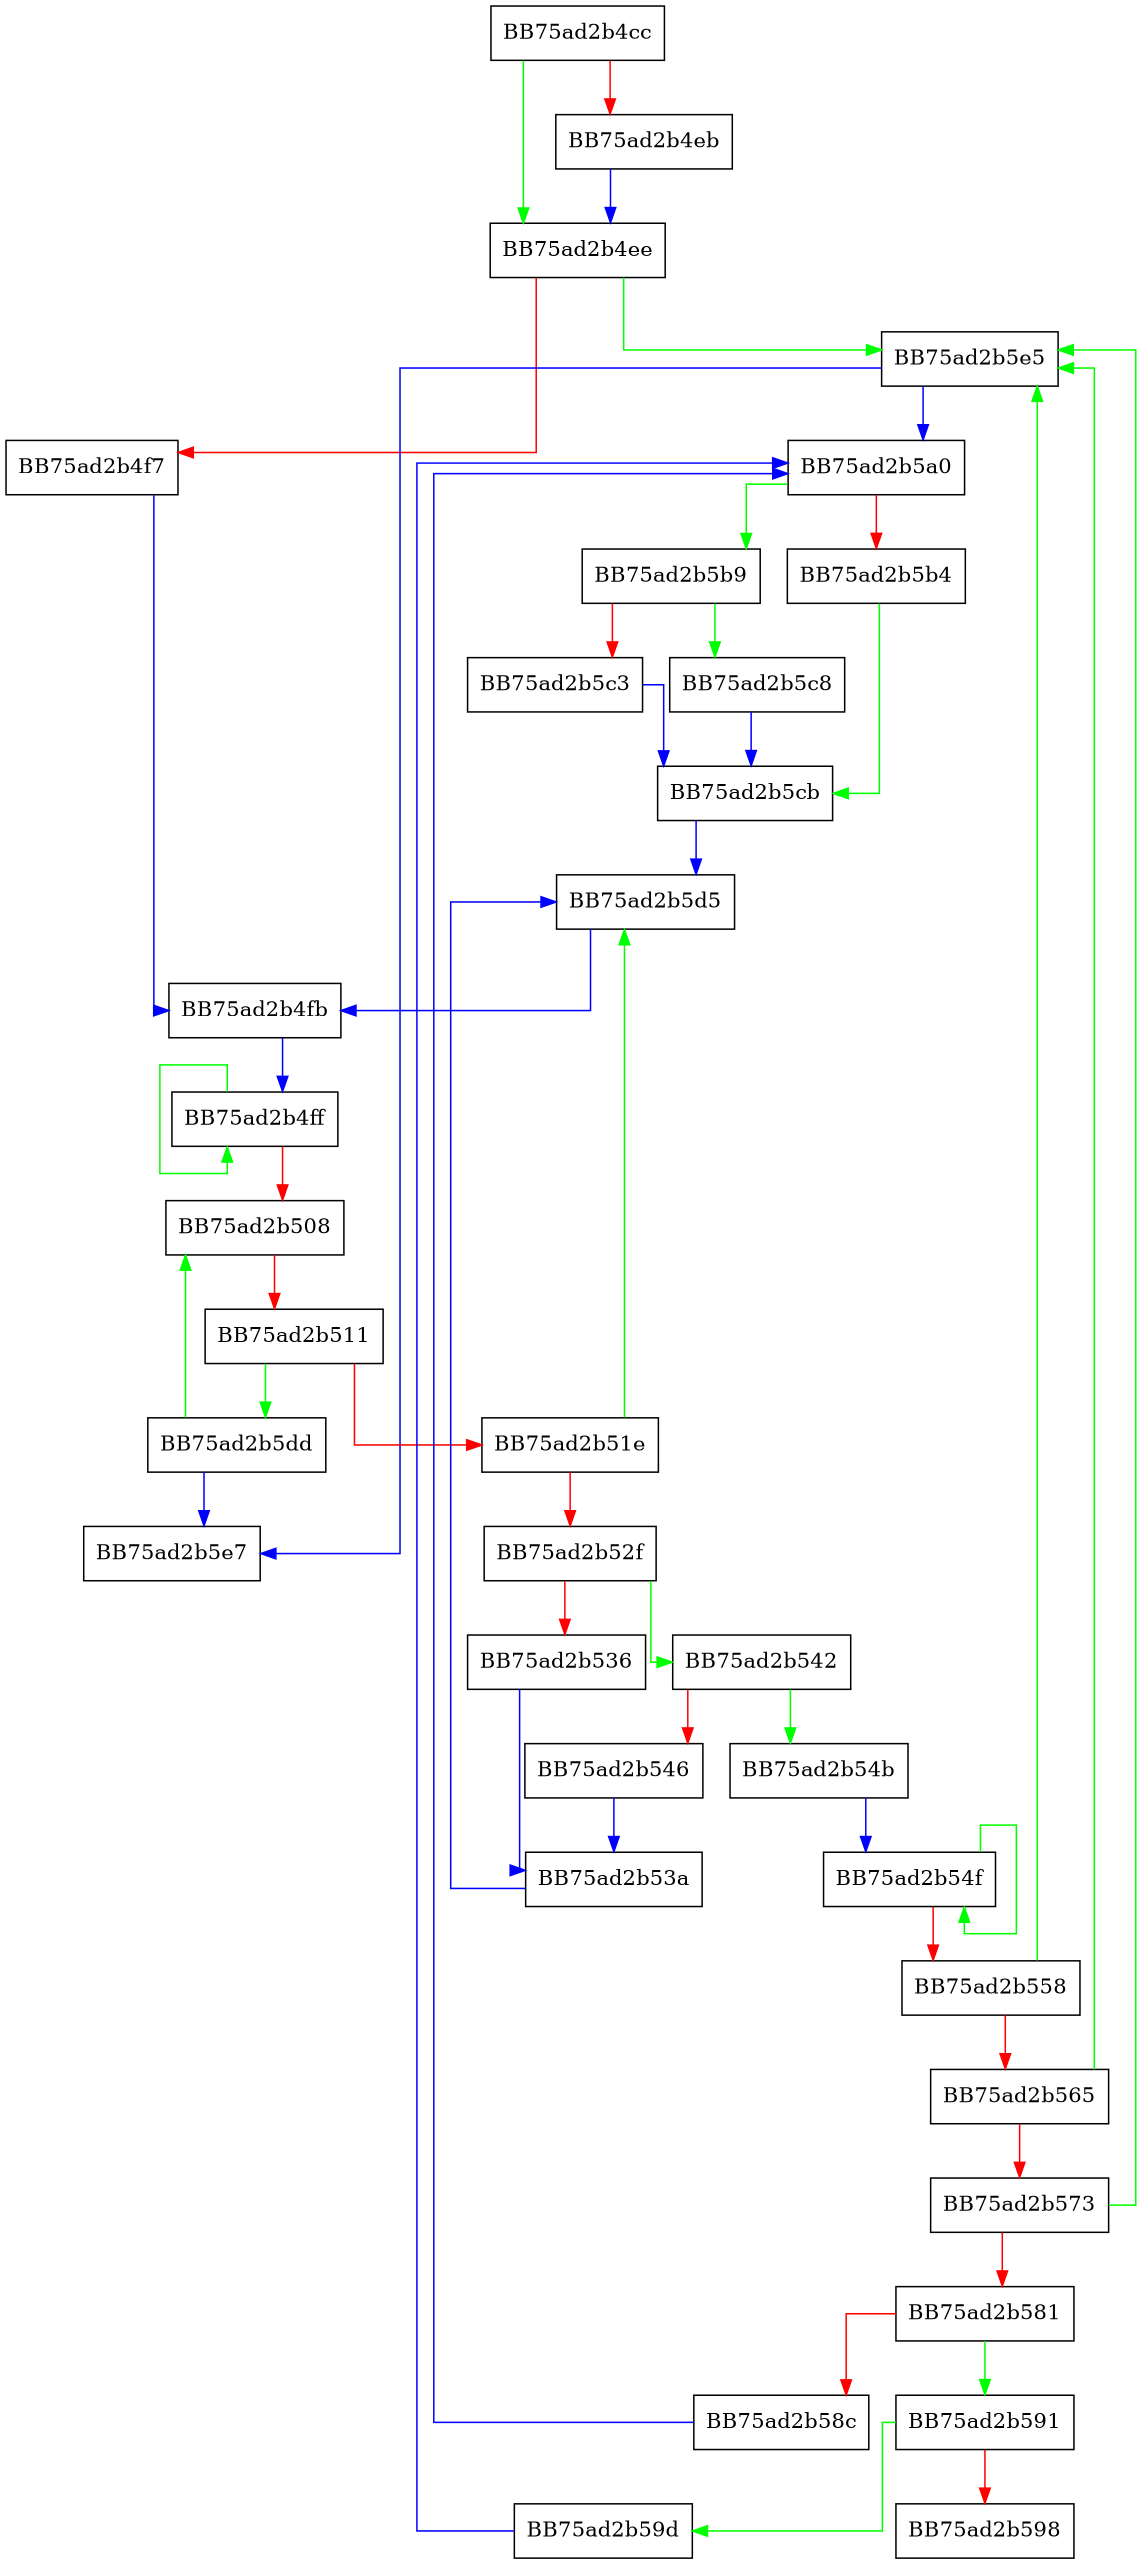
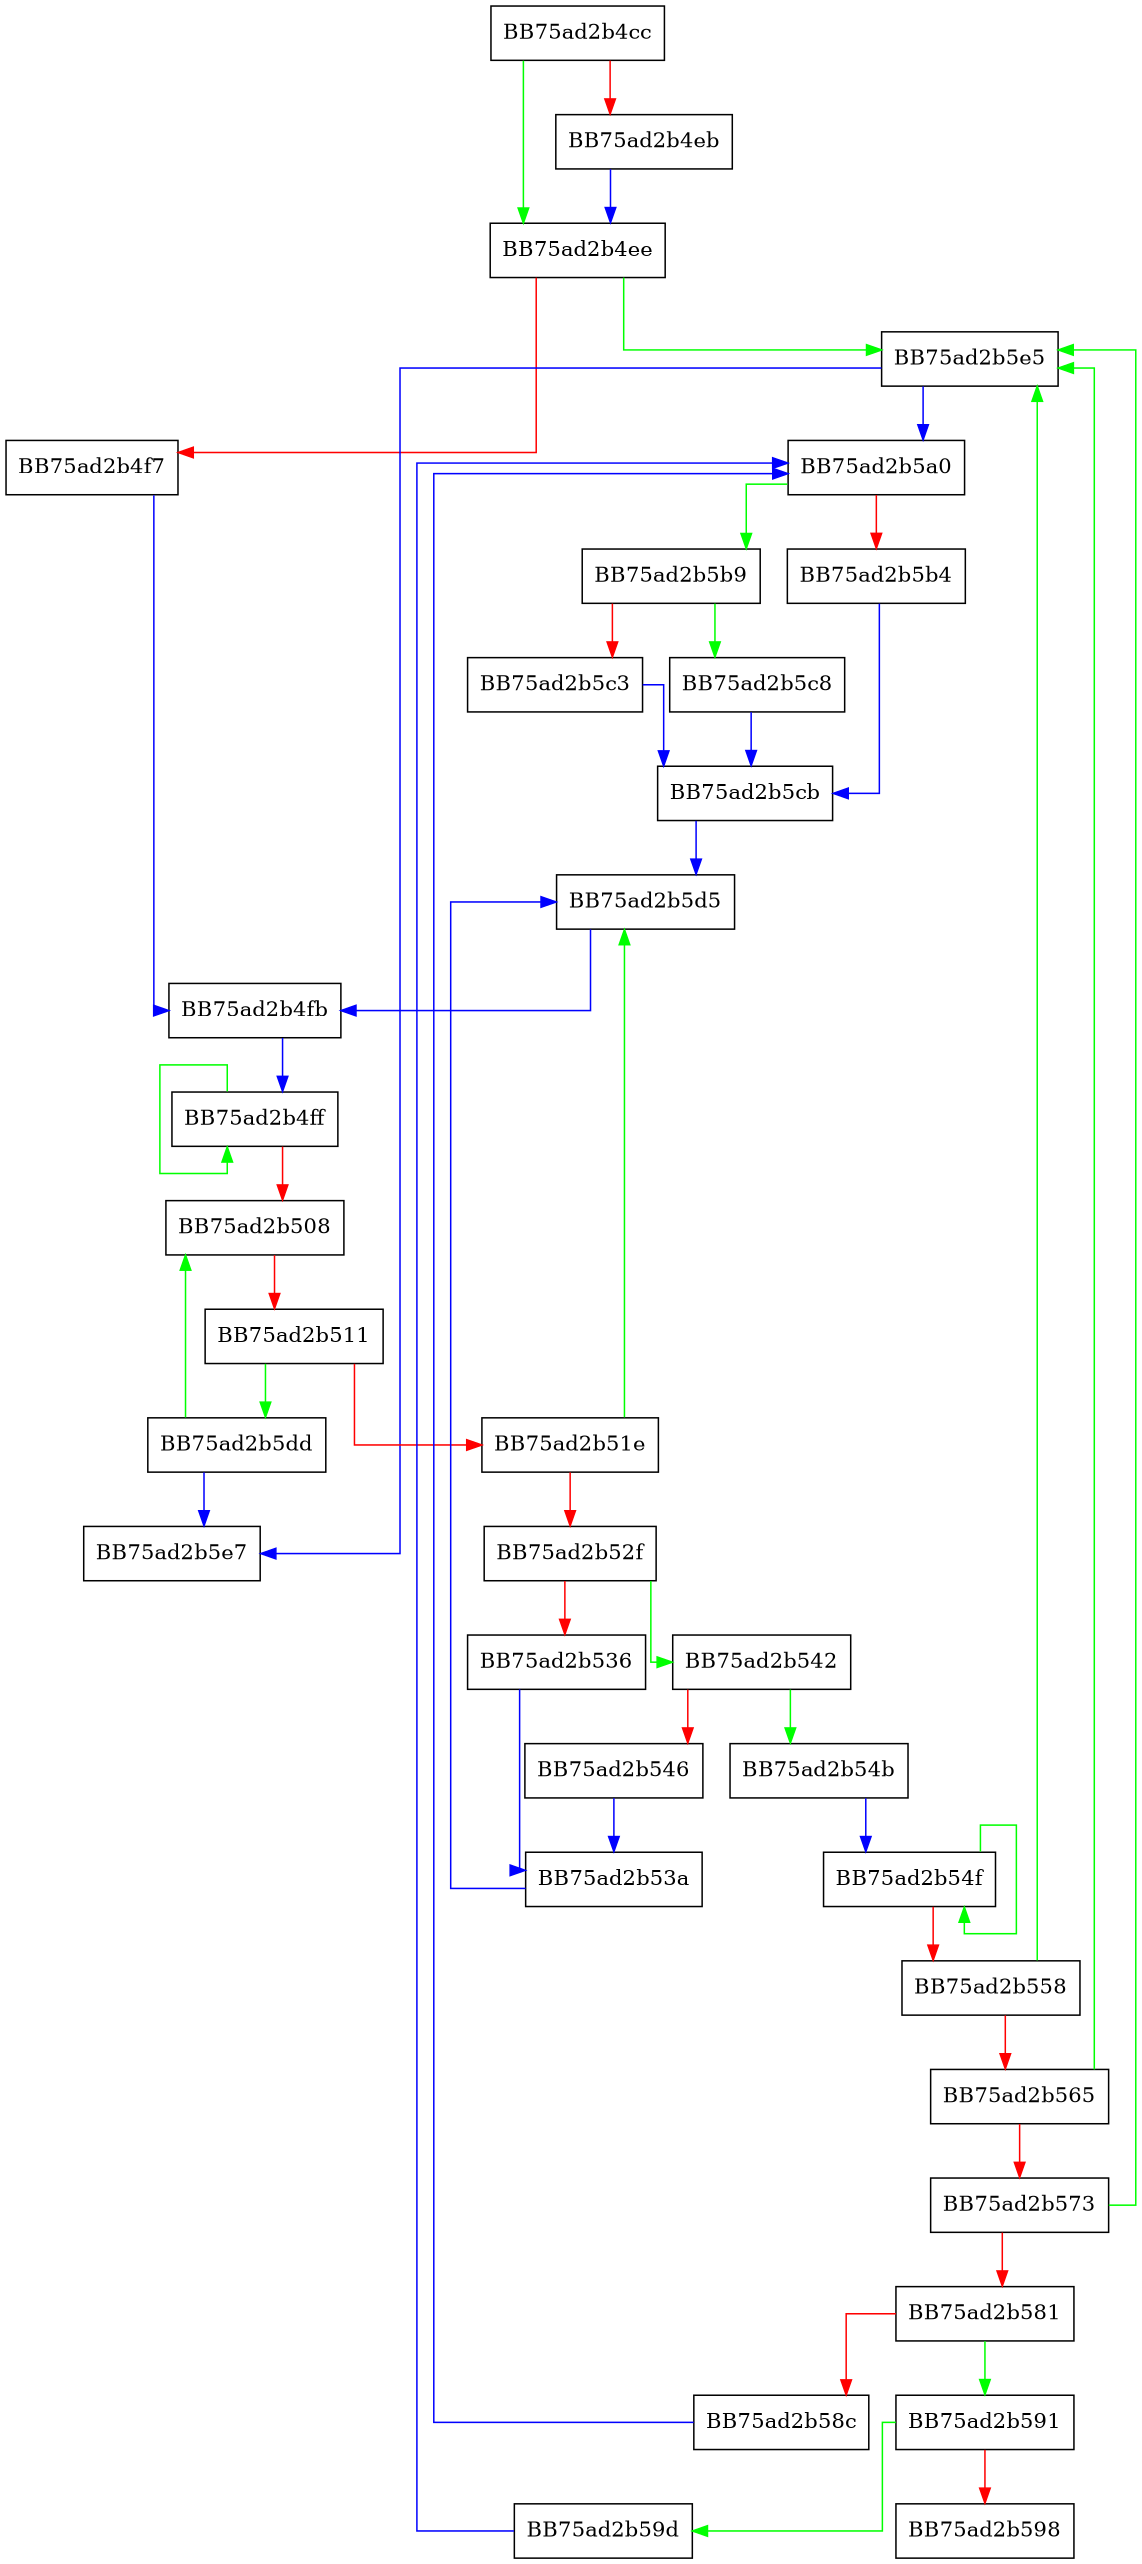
(879, 714) -> (879, 714)
